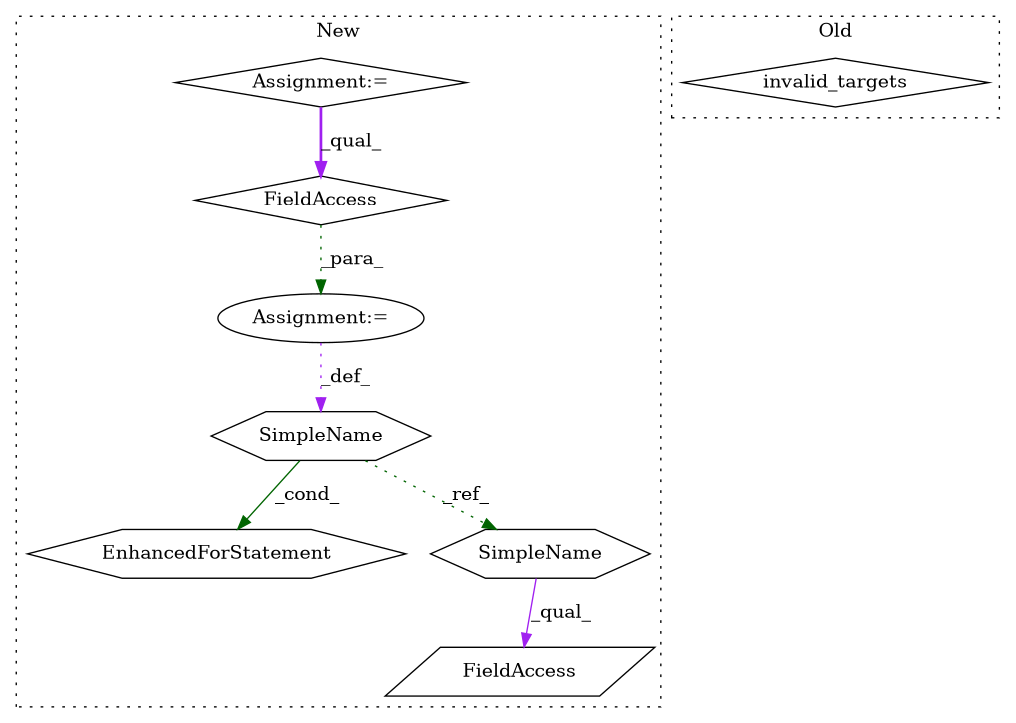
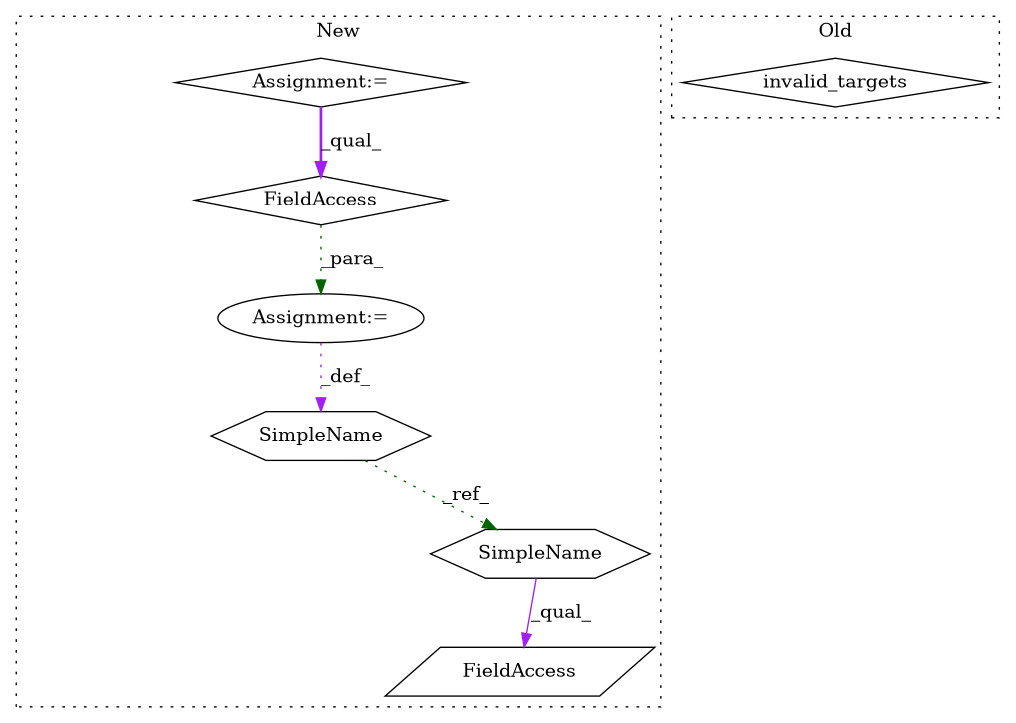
(217, 554) -> none
